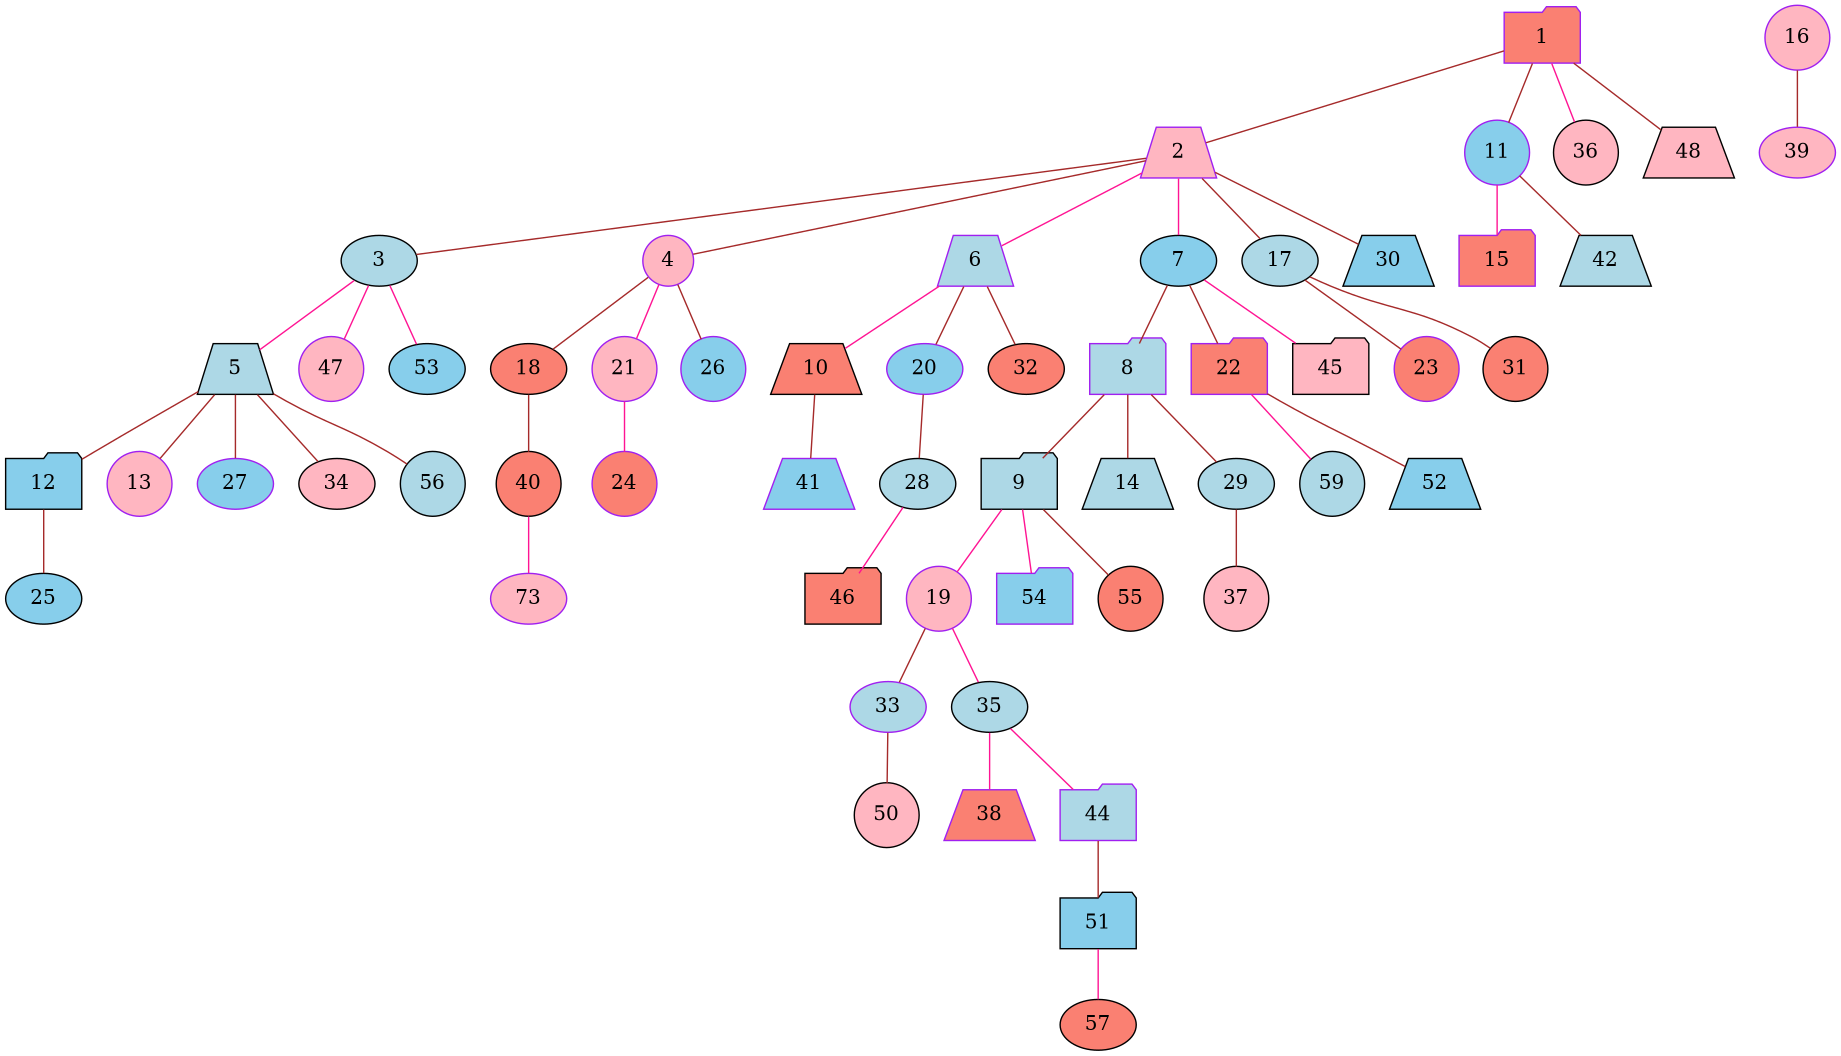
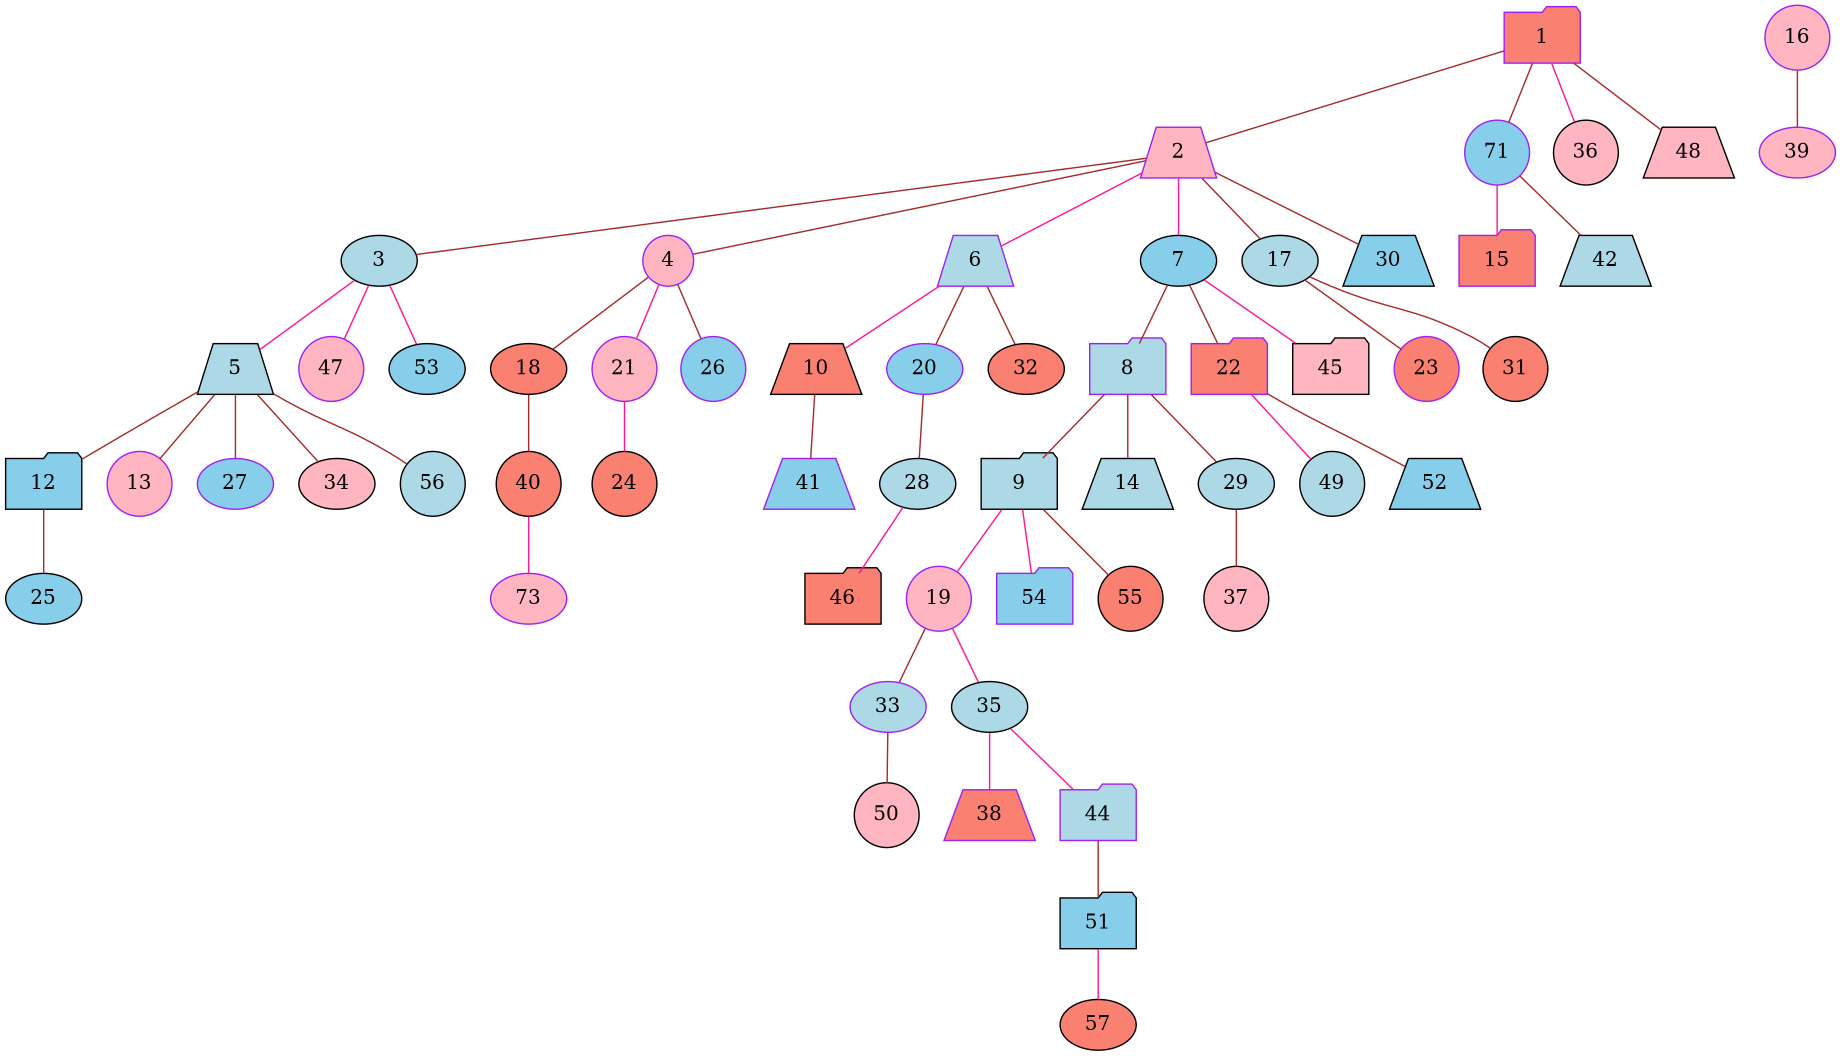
(1497, 153) -> (1497, 153)
(625, 484) -> (625, 484)
(1332, 484) -> (1332, 484)
